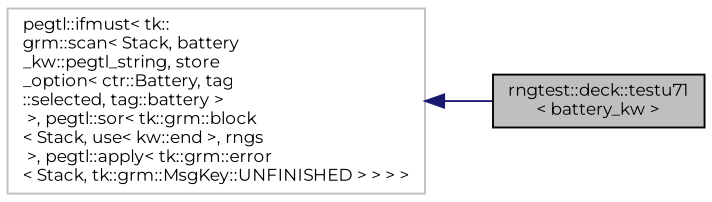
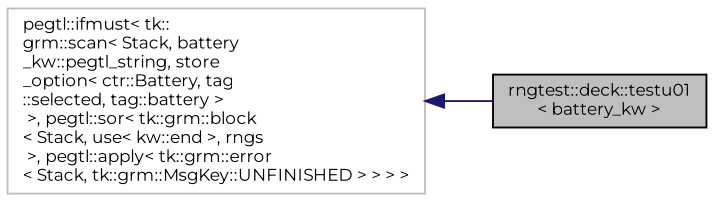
(599, 101) -> (600, 101)
